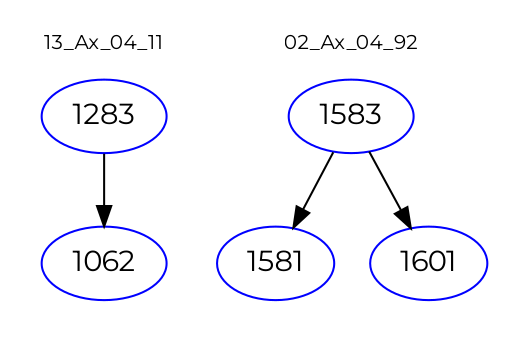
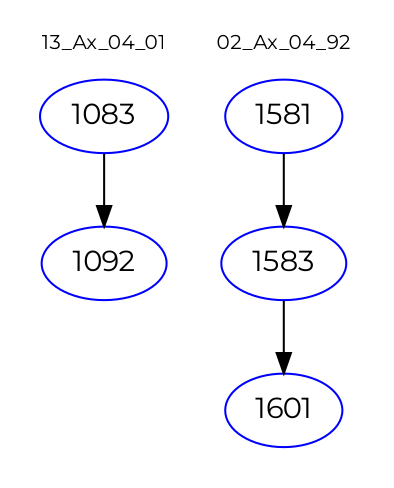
(104, 44) -> (104, 44)
(104, 116) -> (104, 116)
(318, 181) -> (284, 180)
(104, 263) -> (104, 263)
